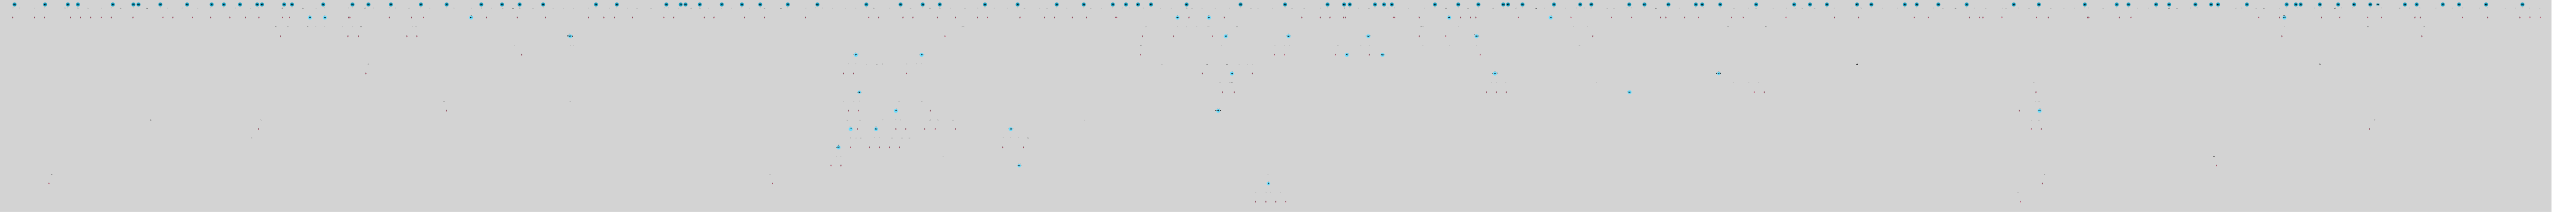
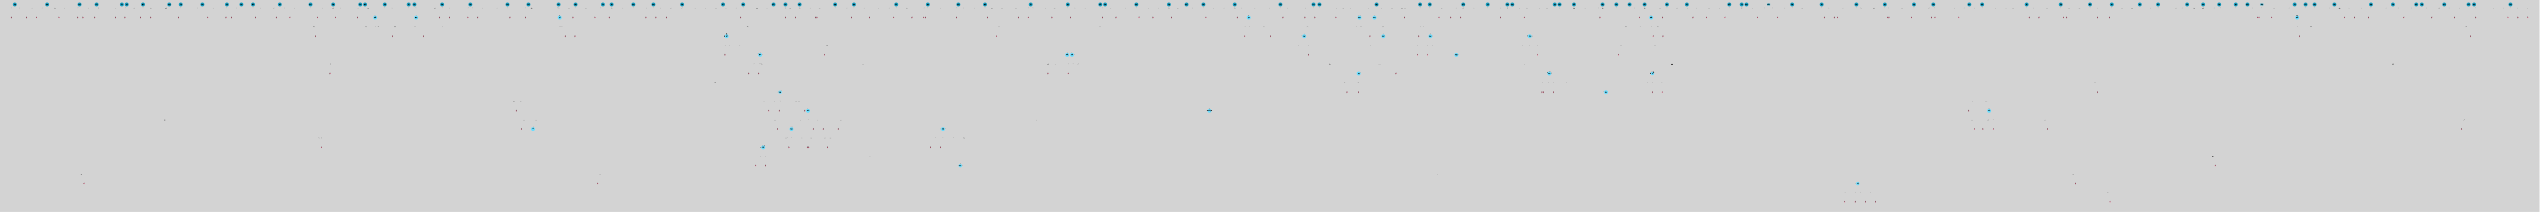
(788, 4) -> none
(1629, 4) -> (1769, 4)
